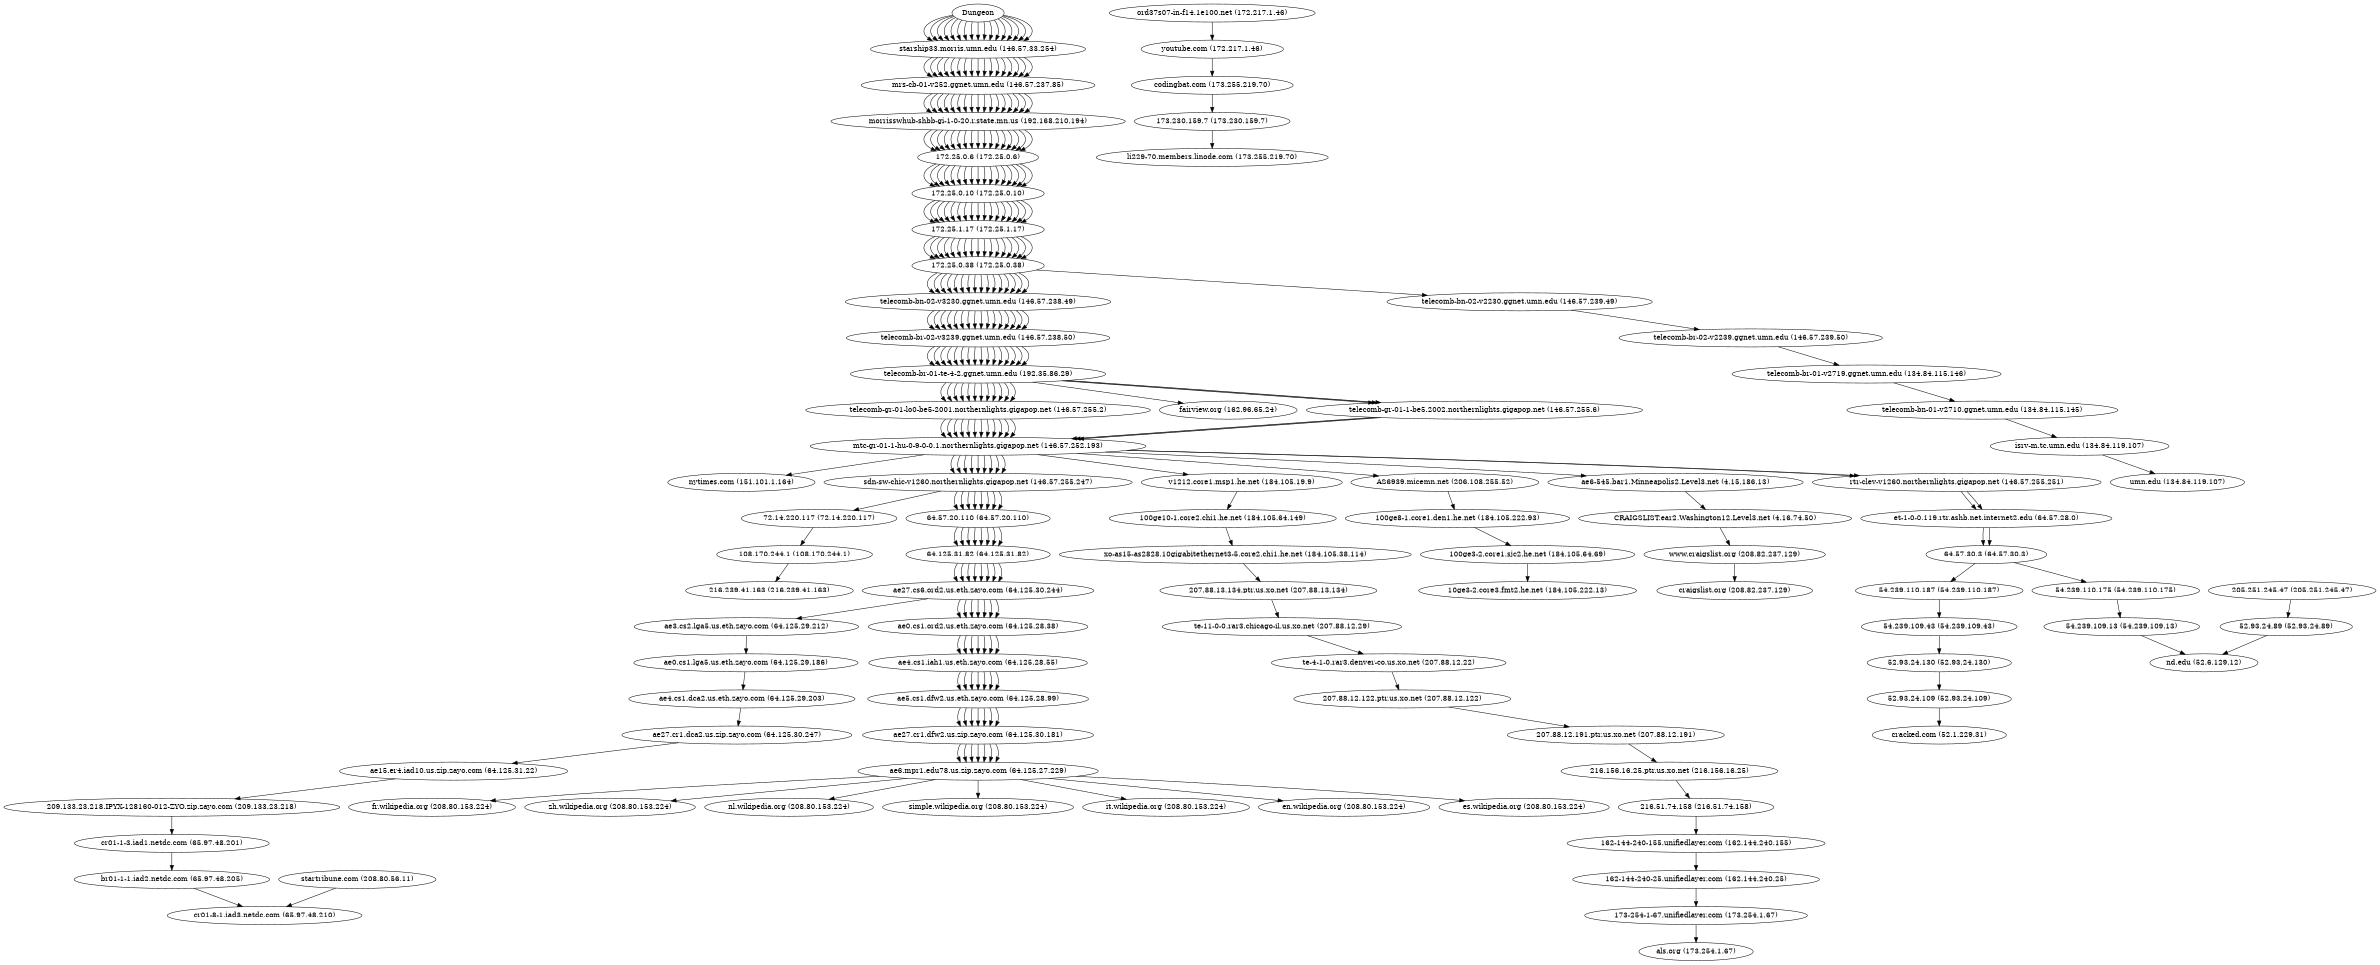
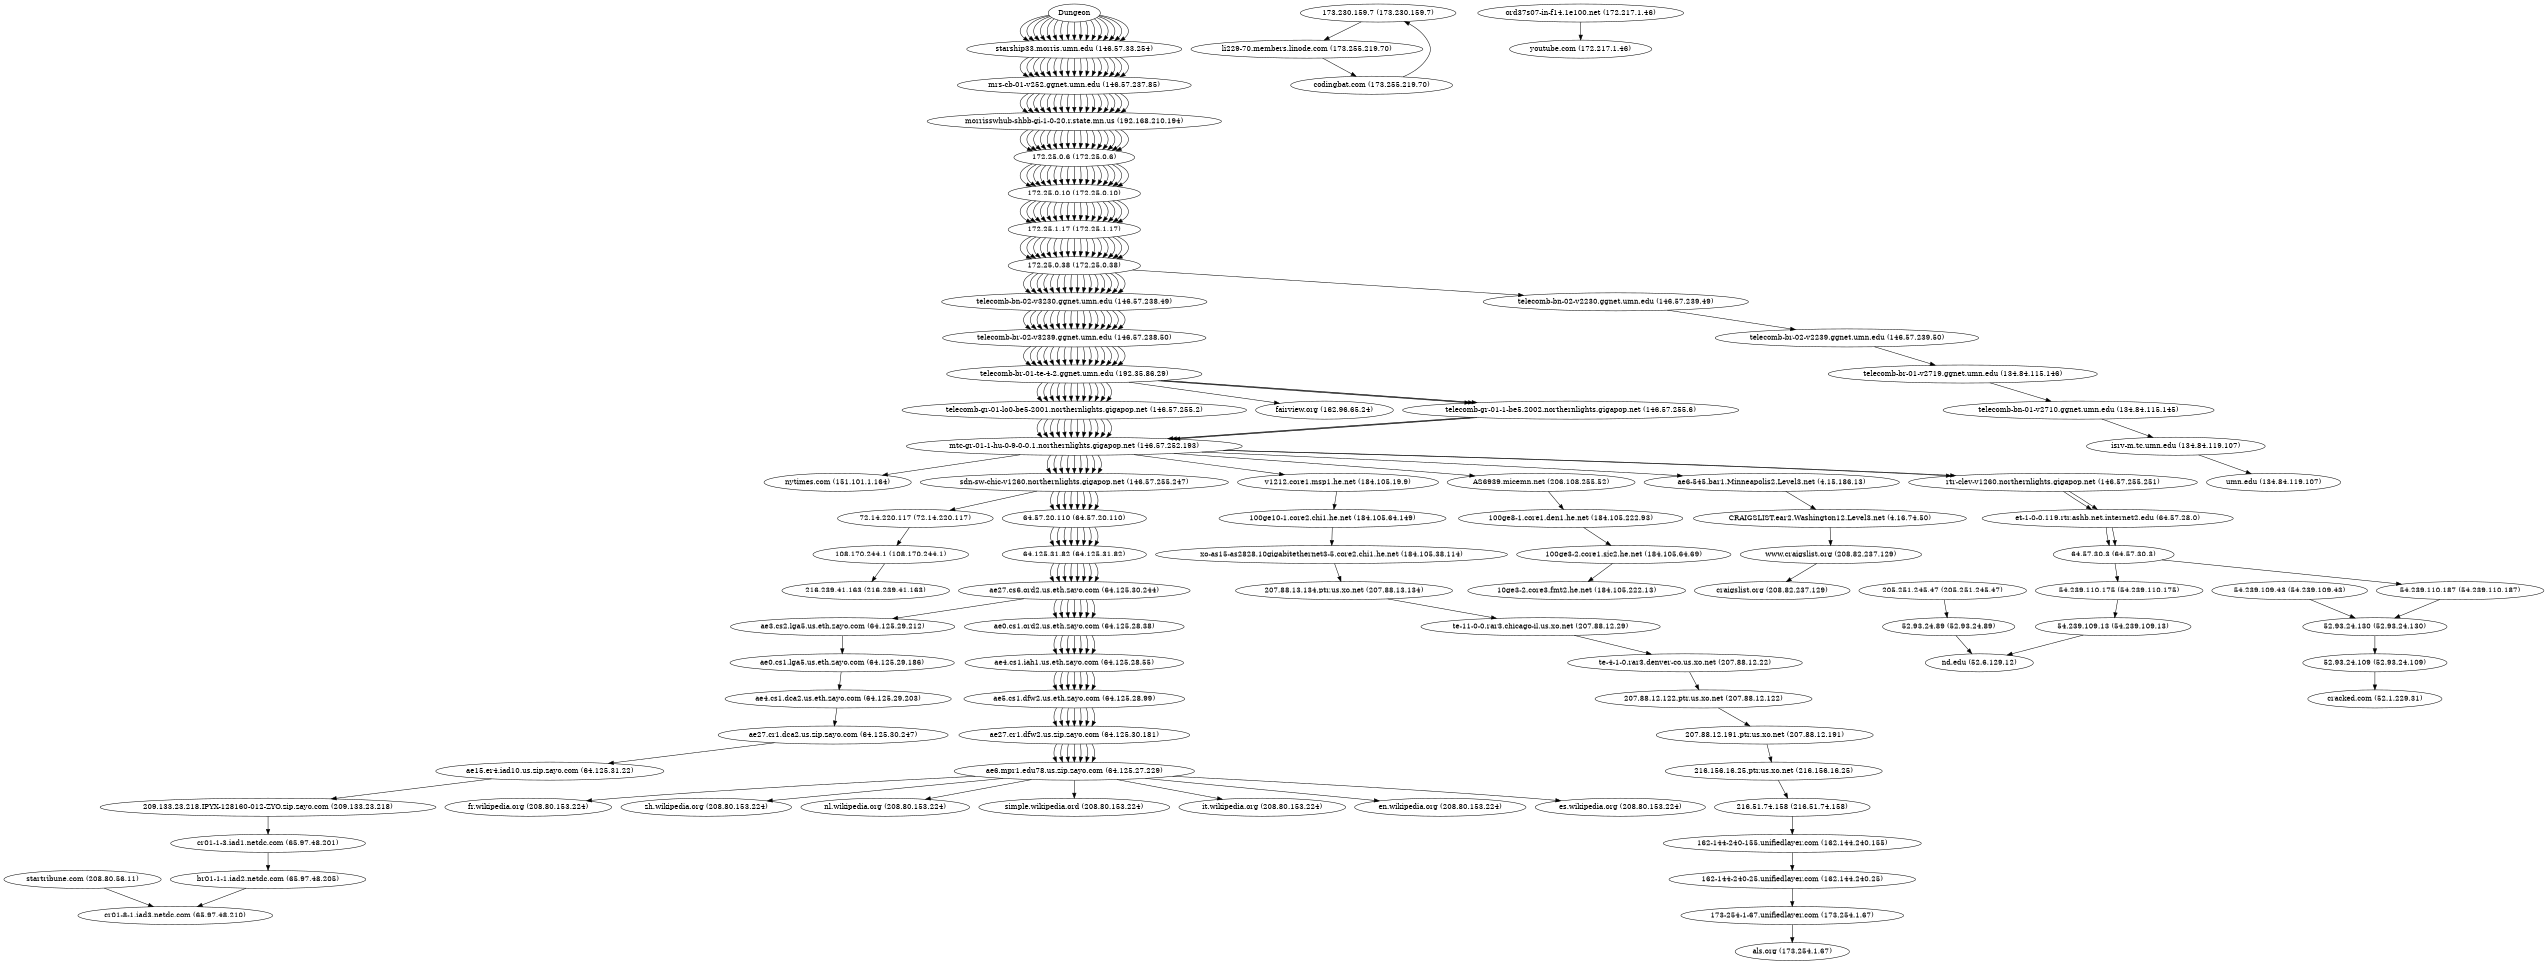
(1212, 65) -> (1337, 66)
(1939, 606) -> (2420, 608)
(978, 807) -> (1074, 807)
